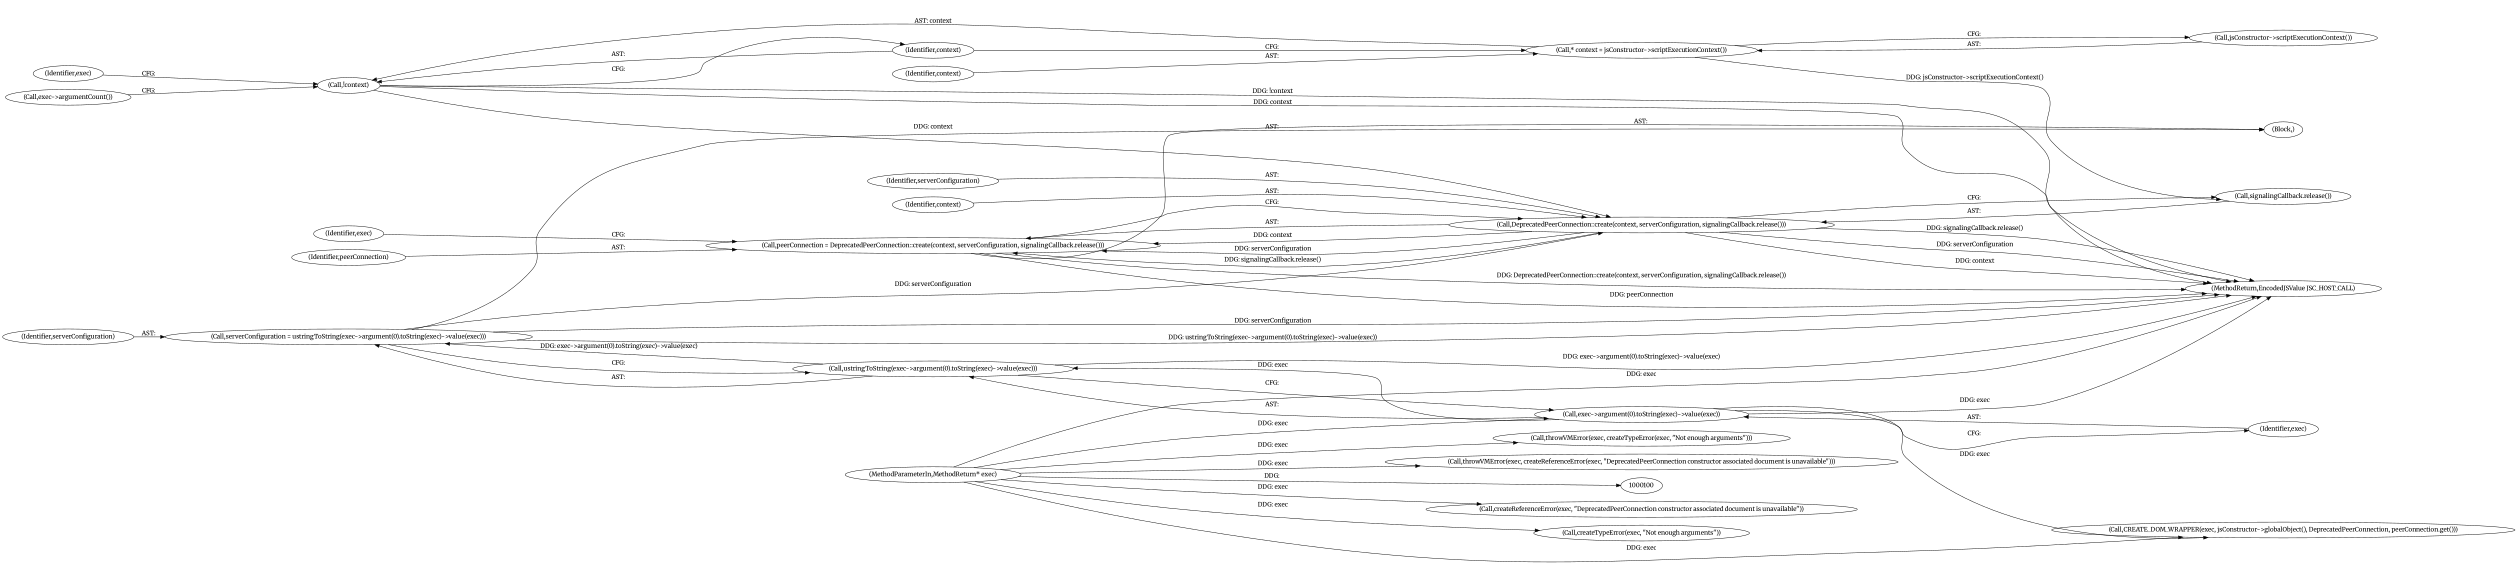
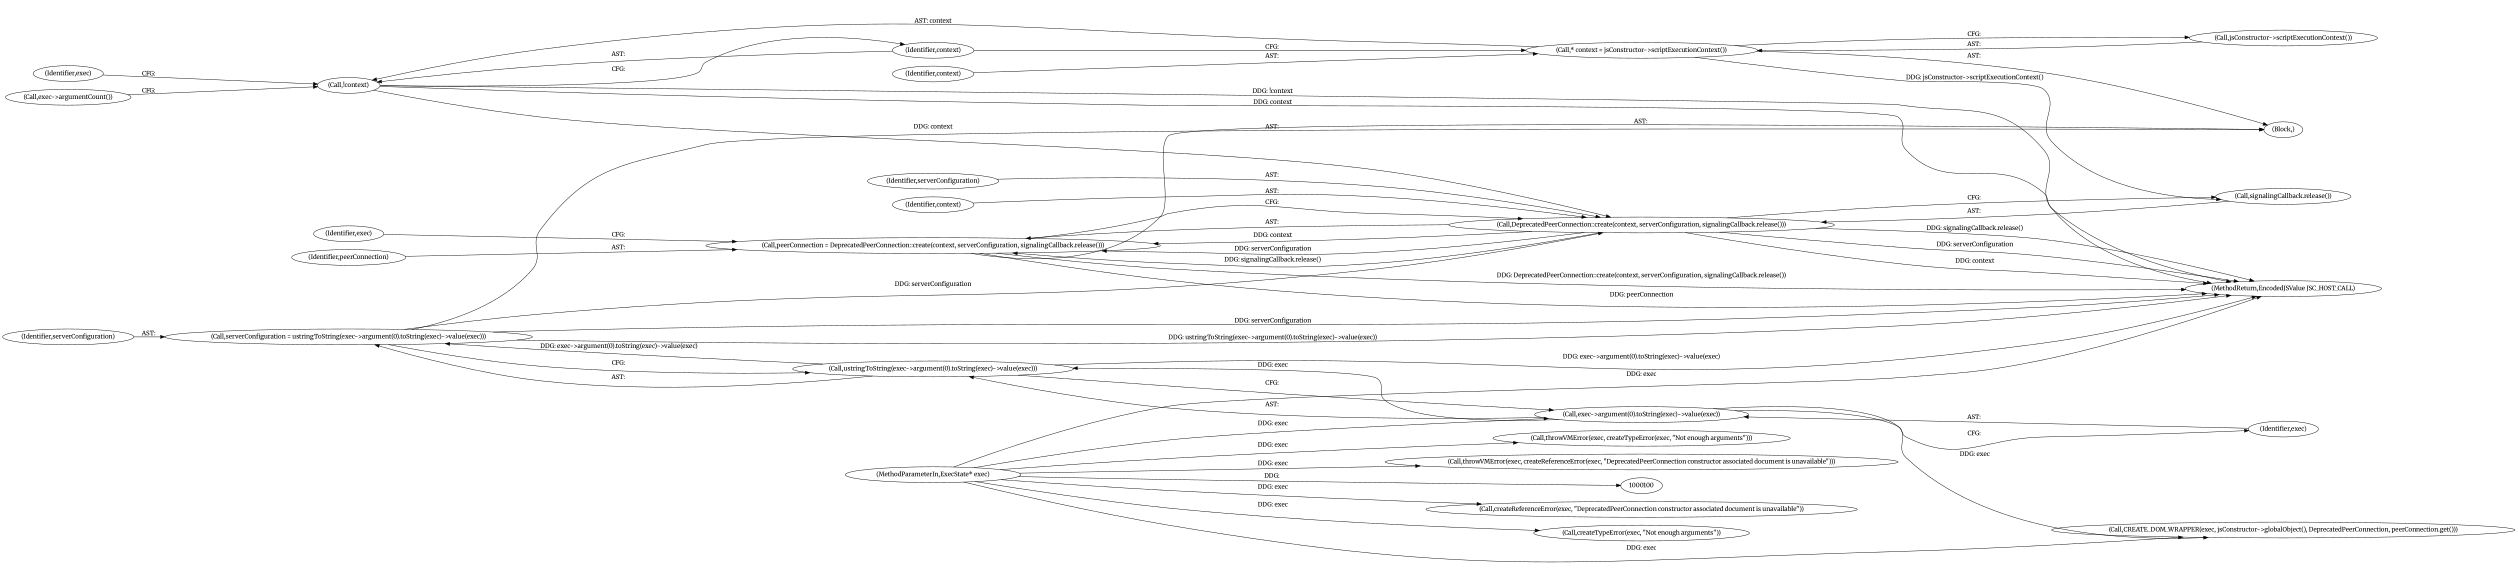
none -> (2013, 69)
(2020, 407) -> none
(933, 475) -> (933, 475)
